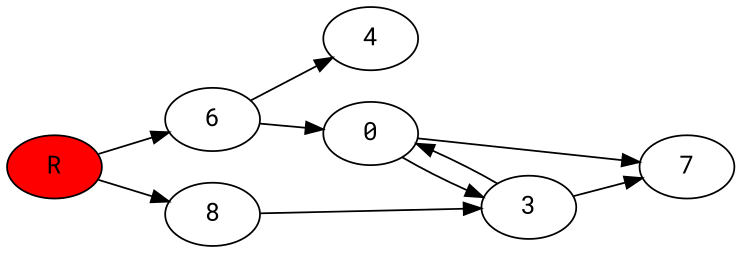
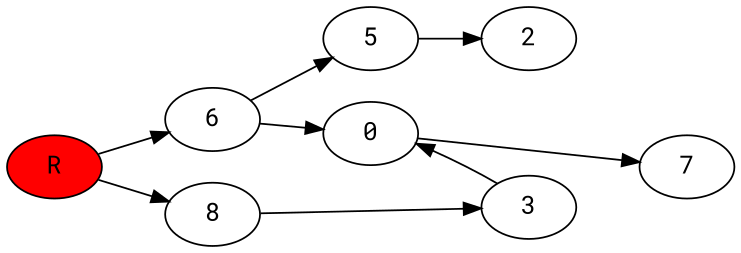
(371, 39) -> (371, 39)
none -> (529, 39)
(434, 175) -> none
(599, 189) -> none
